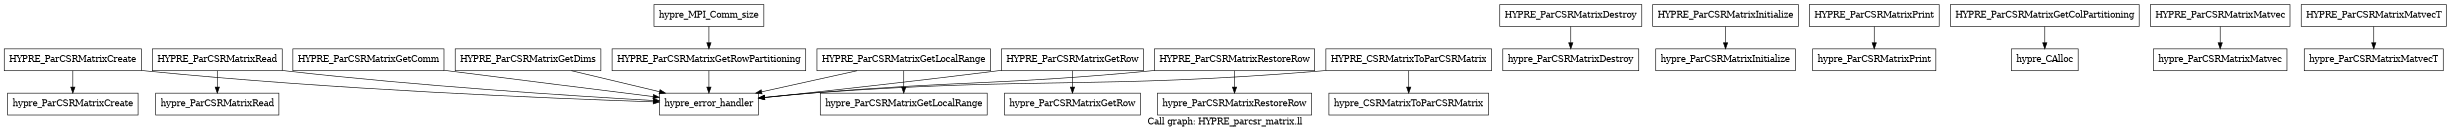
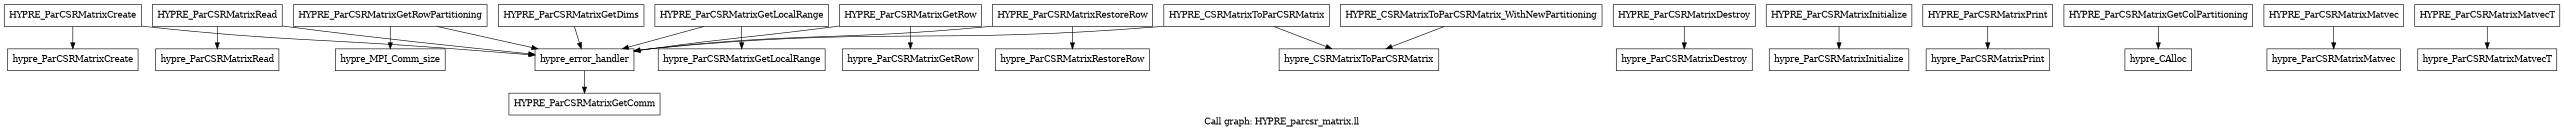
none -> (1471, 15)
(709, 35) -> (390, 35)
(549, 84) -> (584, 79)
